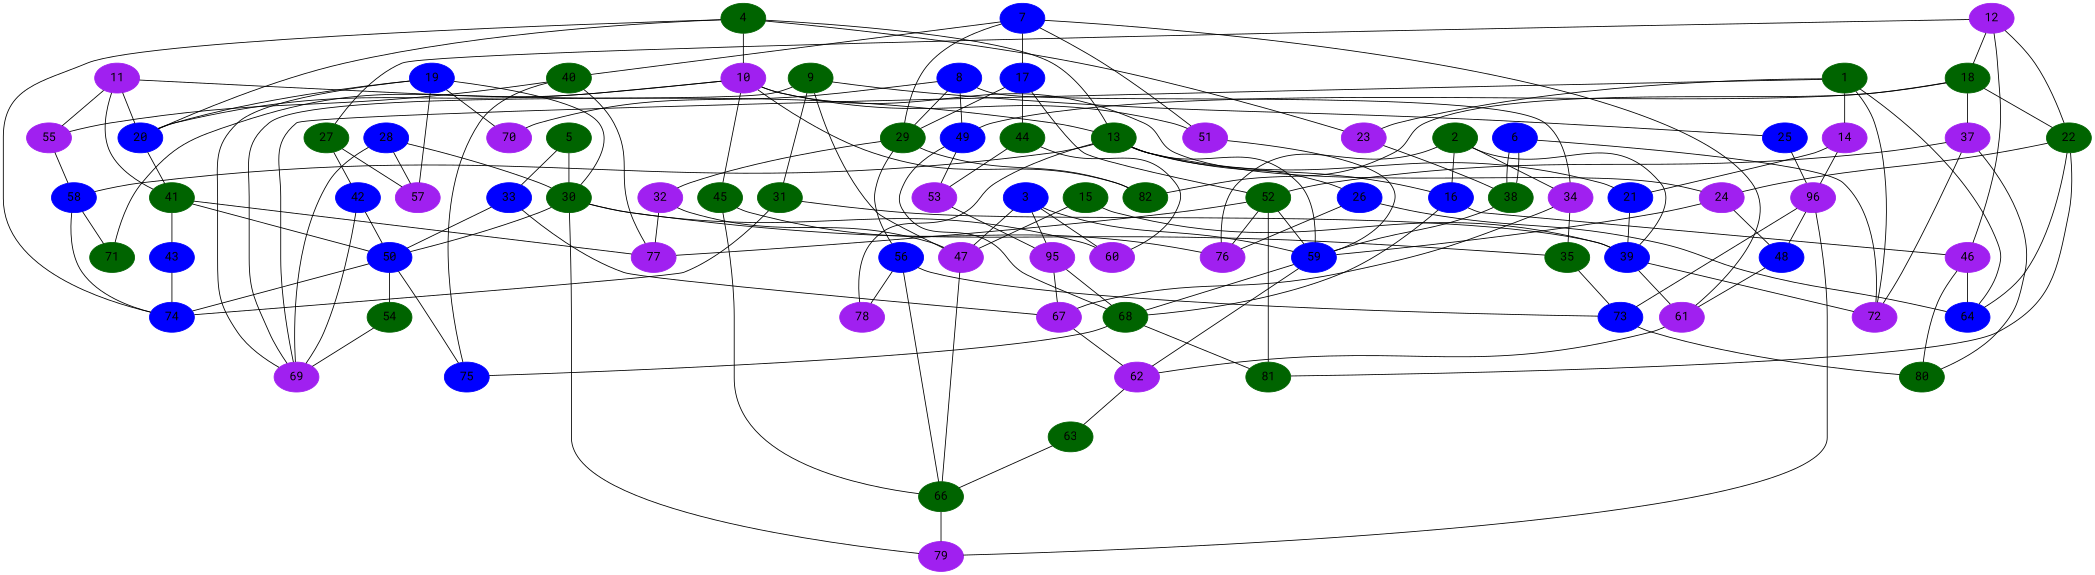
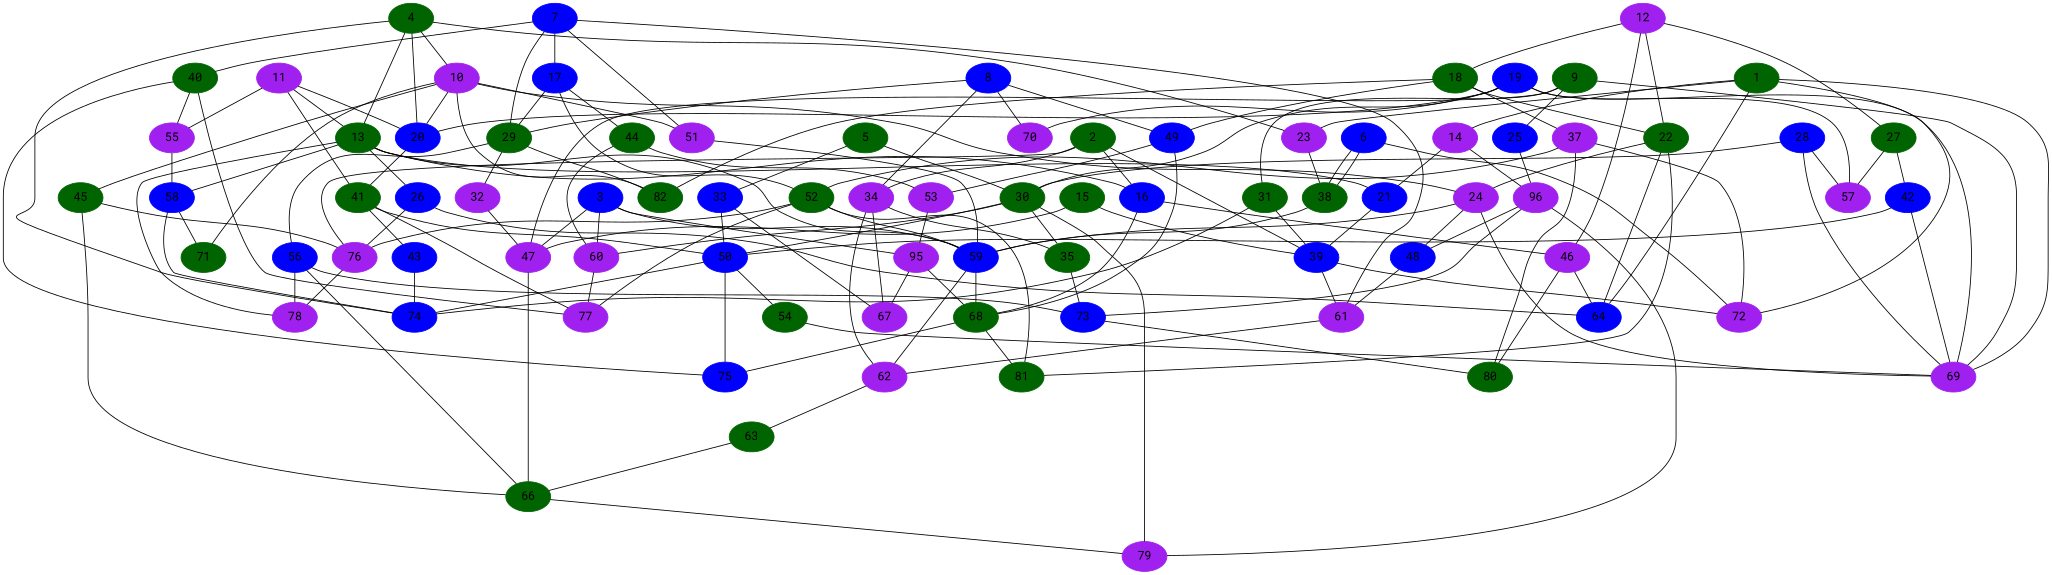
(657, 228) -> (591, 289)
none -> (320, 292)
(1098, 347) -> (850, 282)
none -> (1660, 357)
